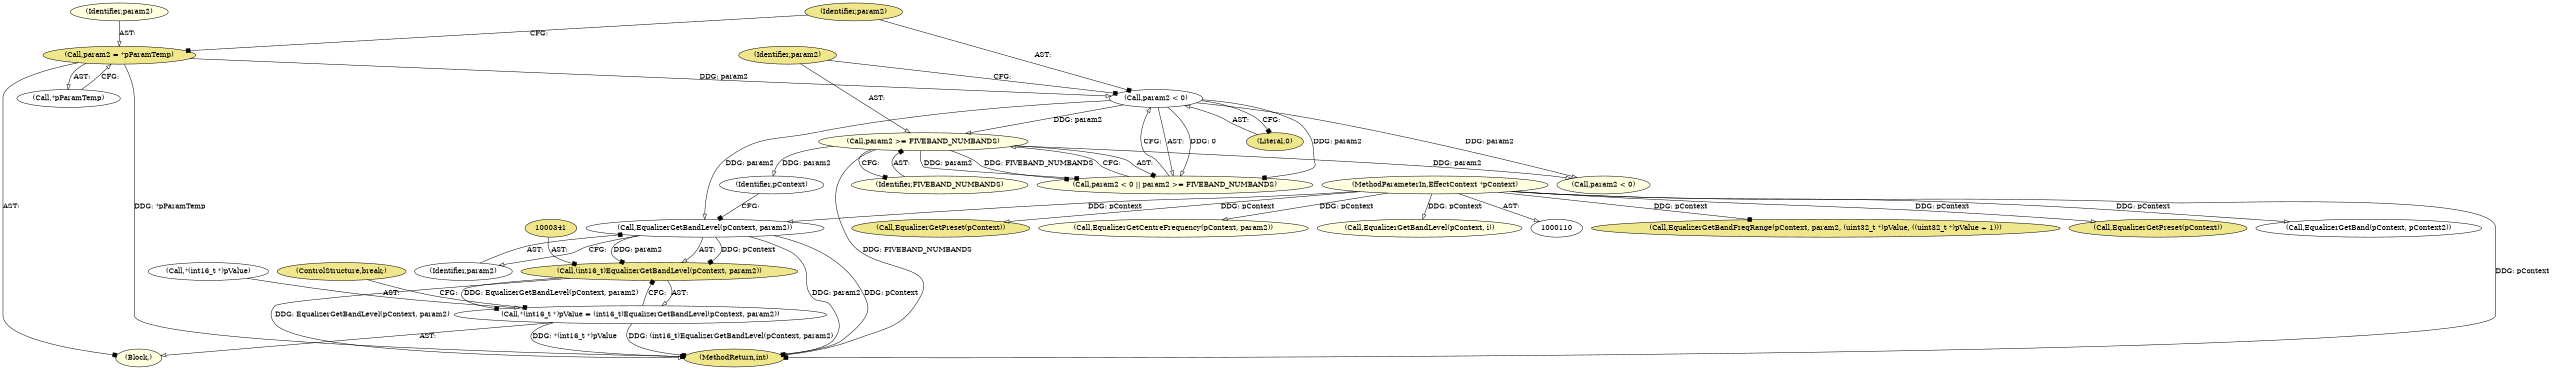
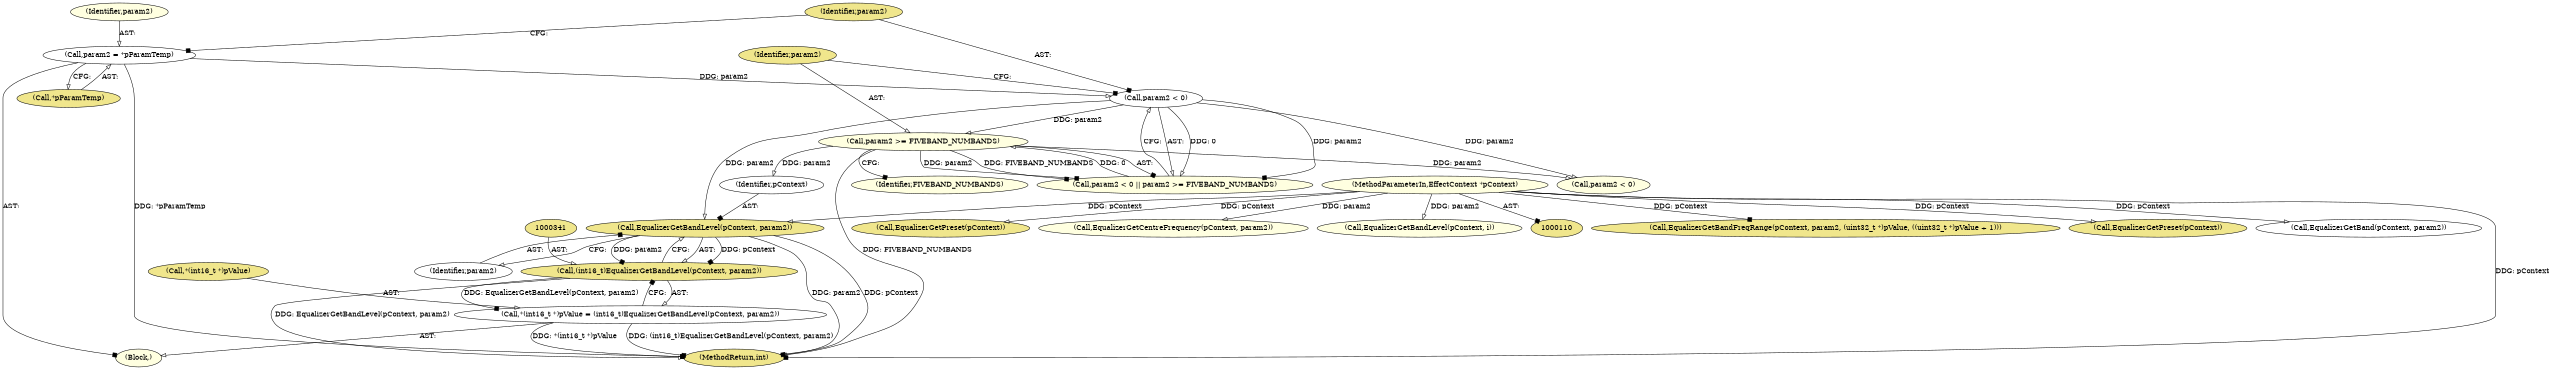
(119, 55) -> (119, 55)
(83, 77) -> (83, 77)
(111, 77) -> (111, 77)
(69, 98) -> (69, 98)
(1275, 142) -> none
(1113, 163) -> (1113, 163)
(893, 166) -> none
(752, 207) -> (752, 207)
(1347, 207) -> (1347, 207)
(1455, 207) -> (1455, 207)
(1497, 207) -> (1497, 207)
(705, 228) -> (705, 228)
(1557, 228) -> (1557, 228)
(2369, 228) -> (2369, 228)
none -> (669, 249)
(551, 253) -> (551, 253)
(208, 271) -> (208, 271)
(342, 271) -> none
